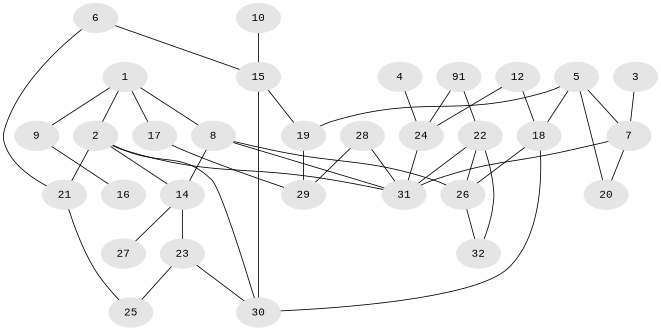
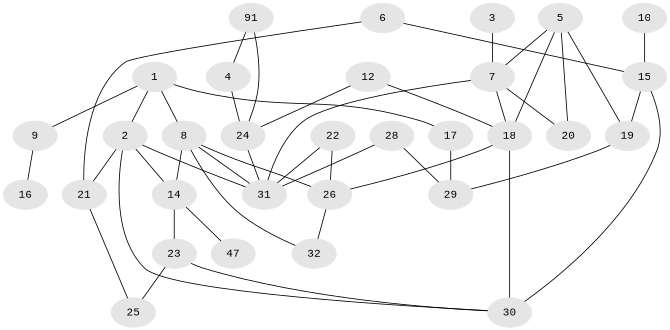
none -> (501, 106)
(471, 111) -> (240, 47)
(494, 195) -> (233, 208)
(123, 254) -> (233, 254)
